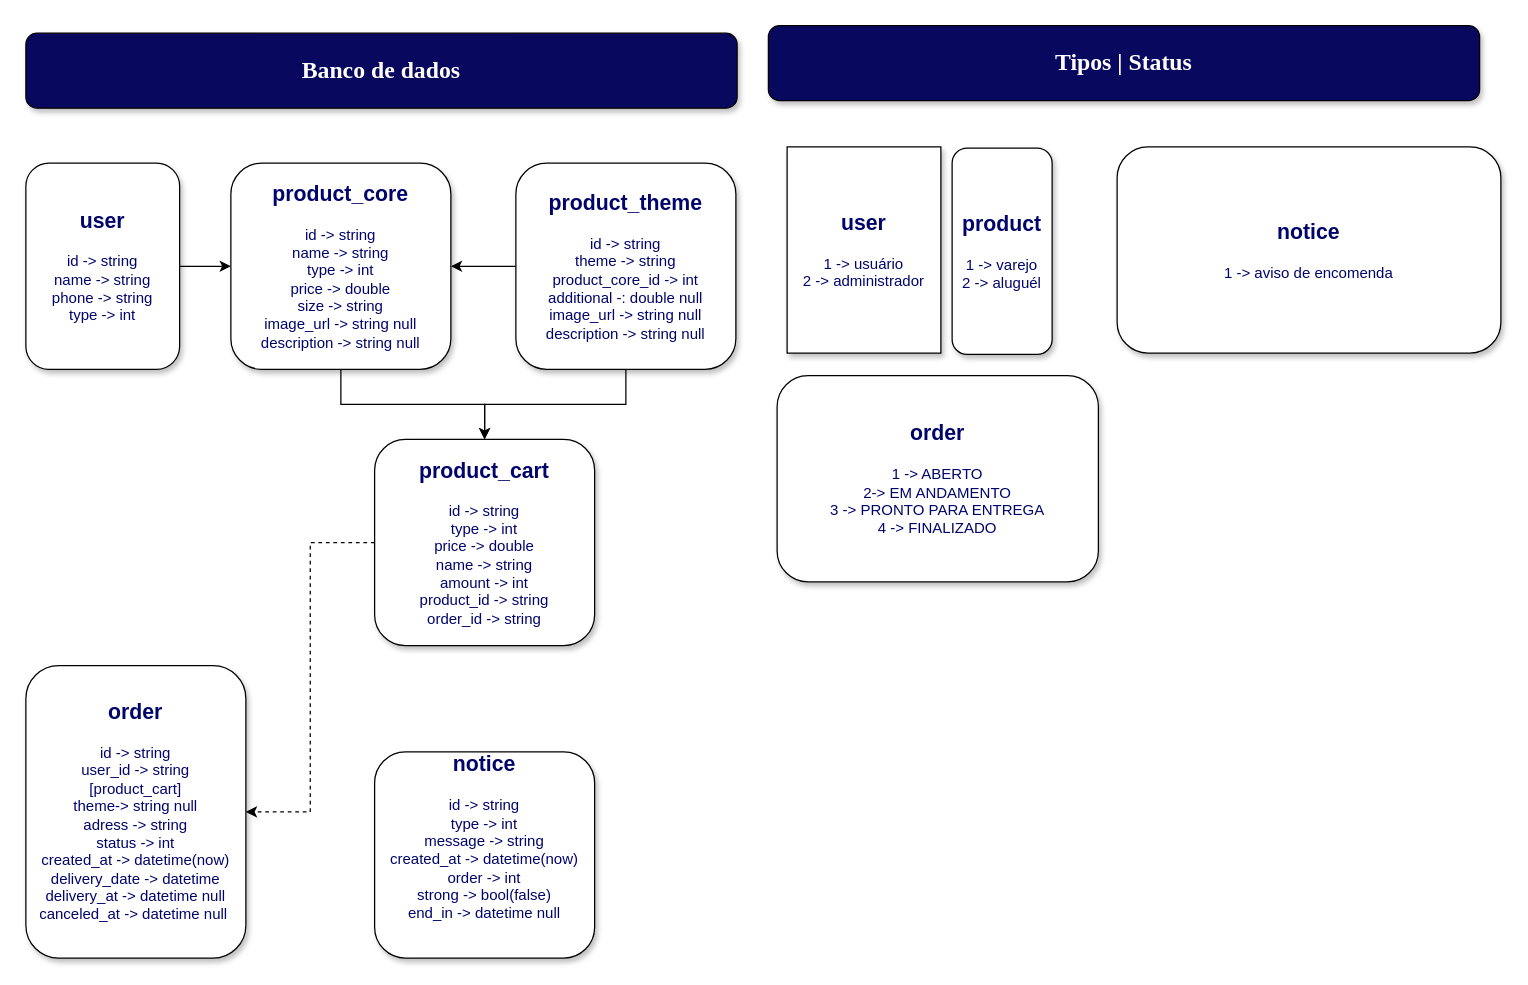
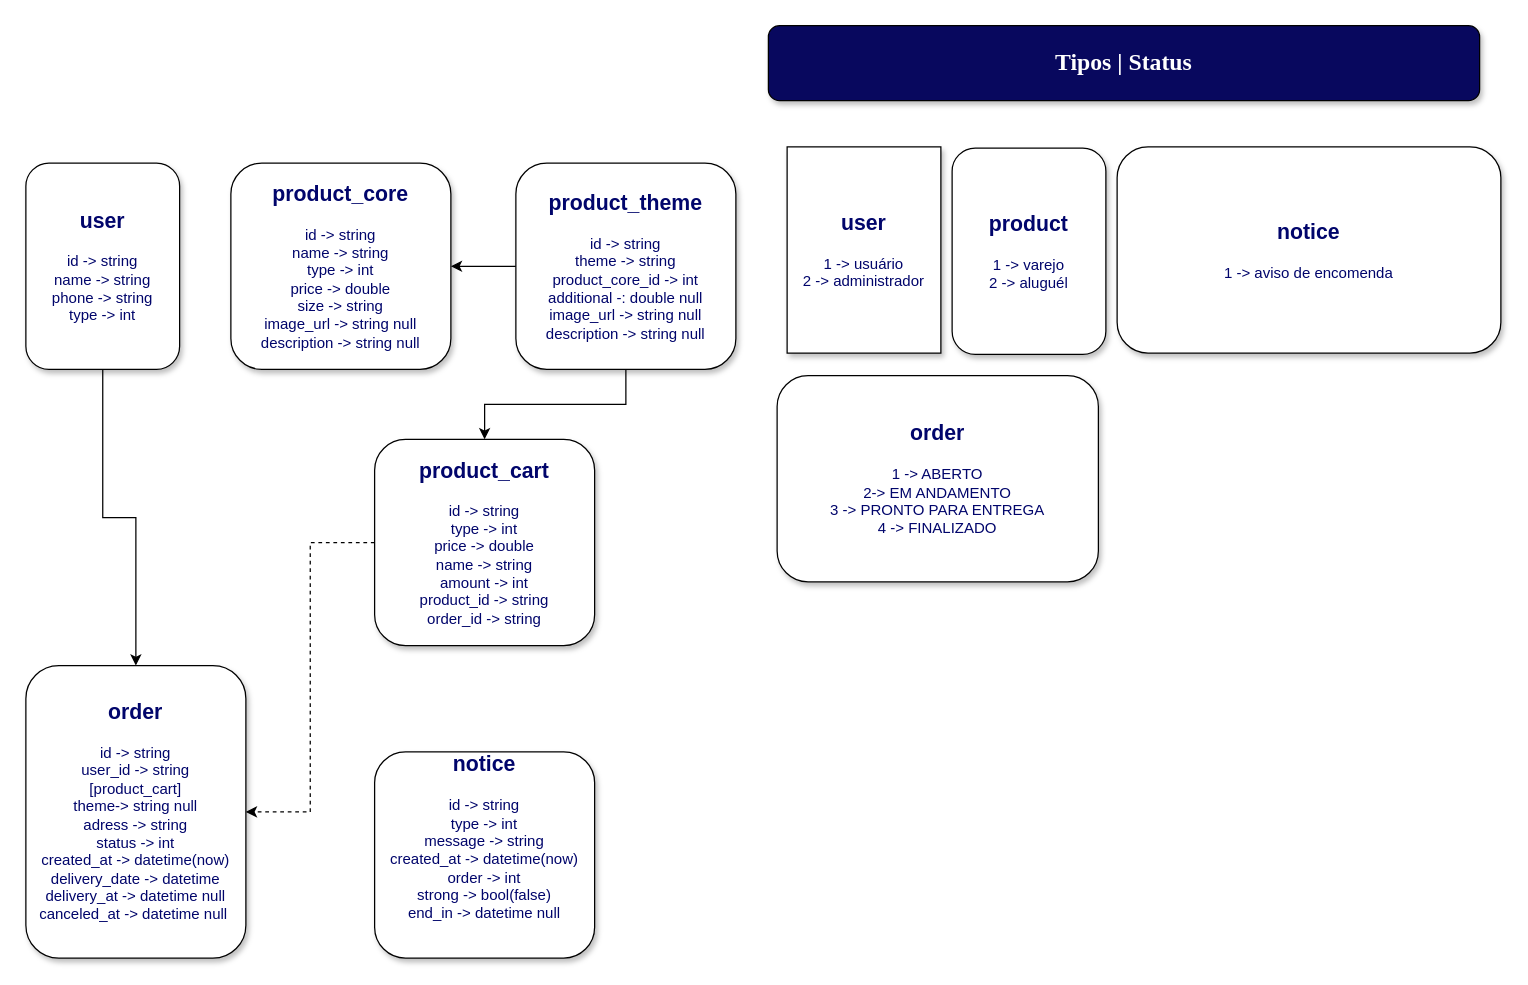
(381, 71) -> none
(1002, 251) -> (1029, 251)
(201, 266) -> (115, 518)
(394, 404) -> none
